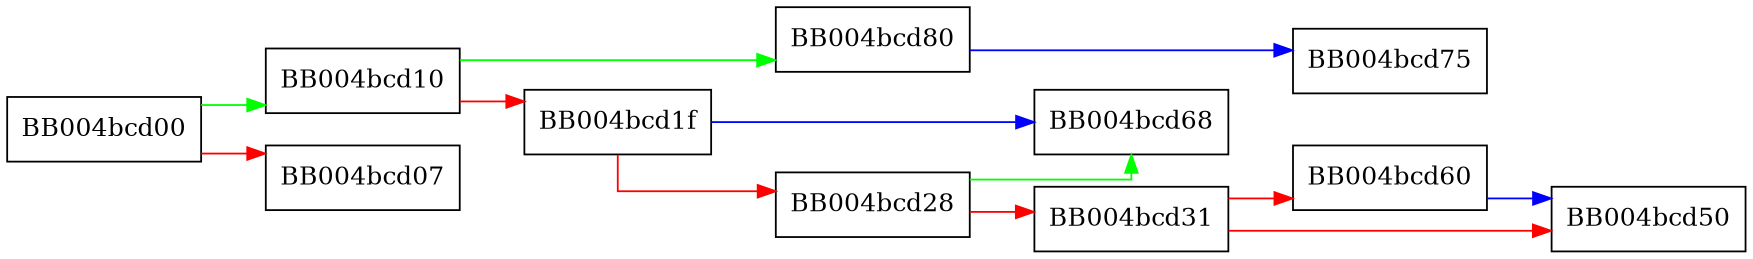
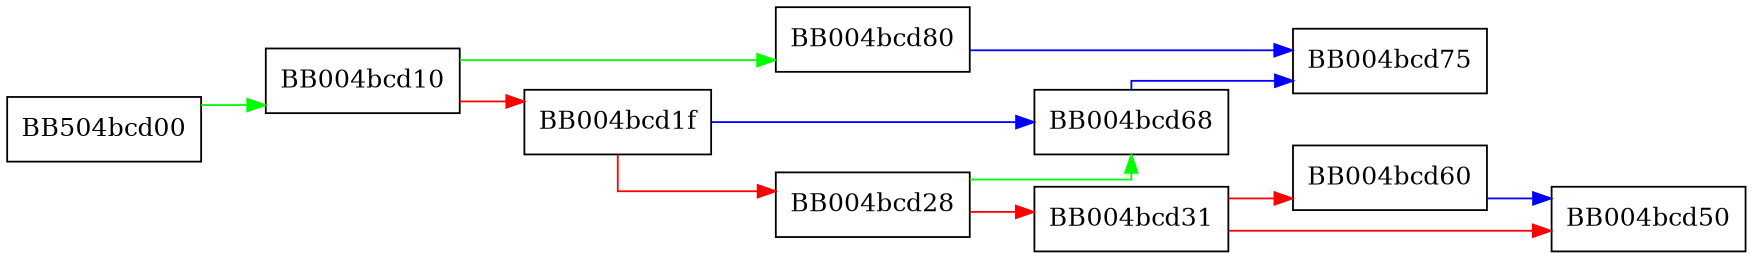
none -> (1199, 81)
(104, 129) -> (104, 129)
(363, 178) -> none
